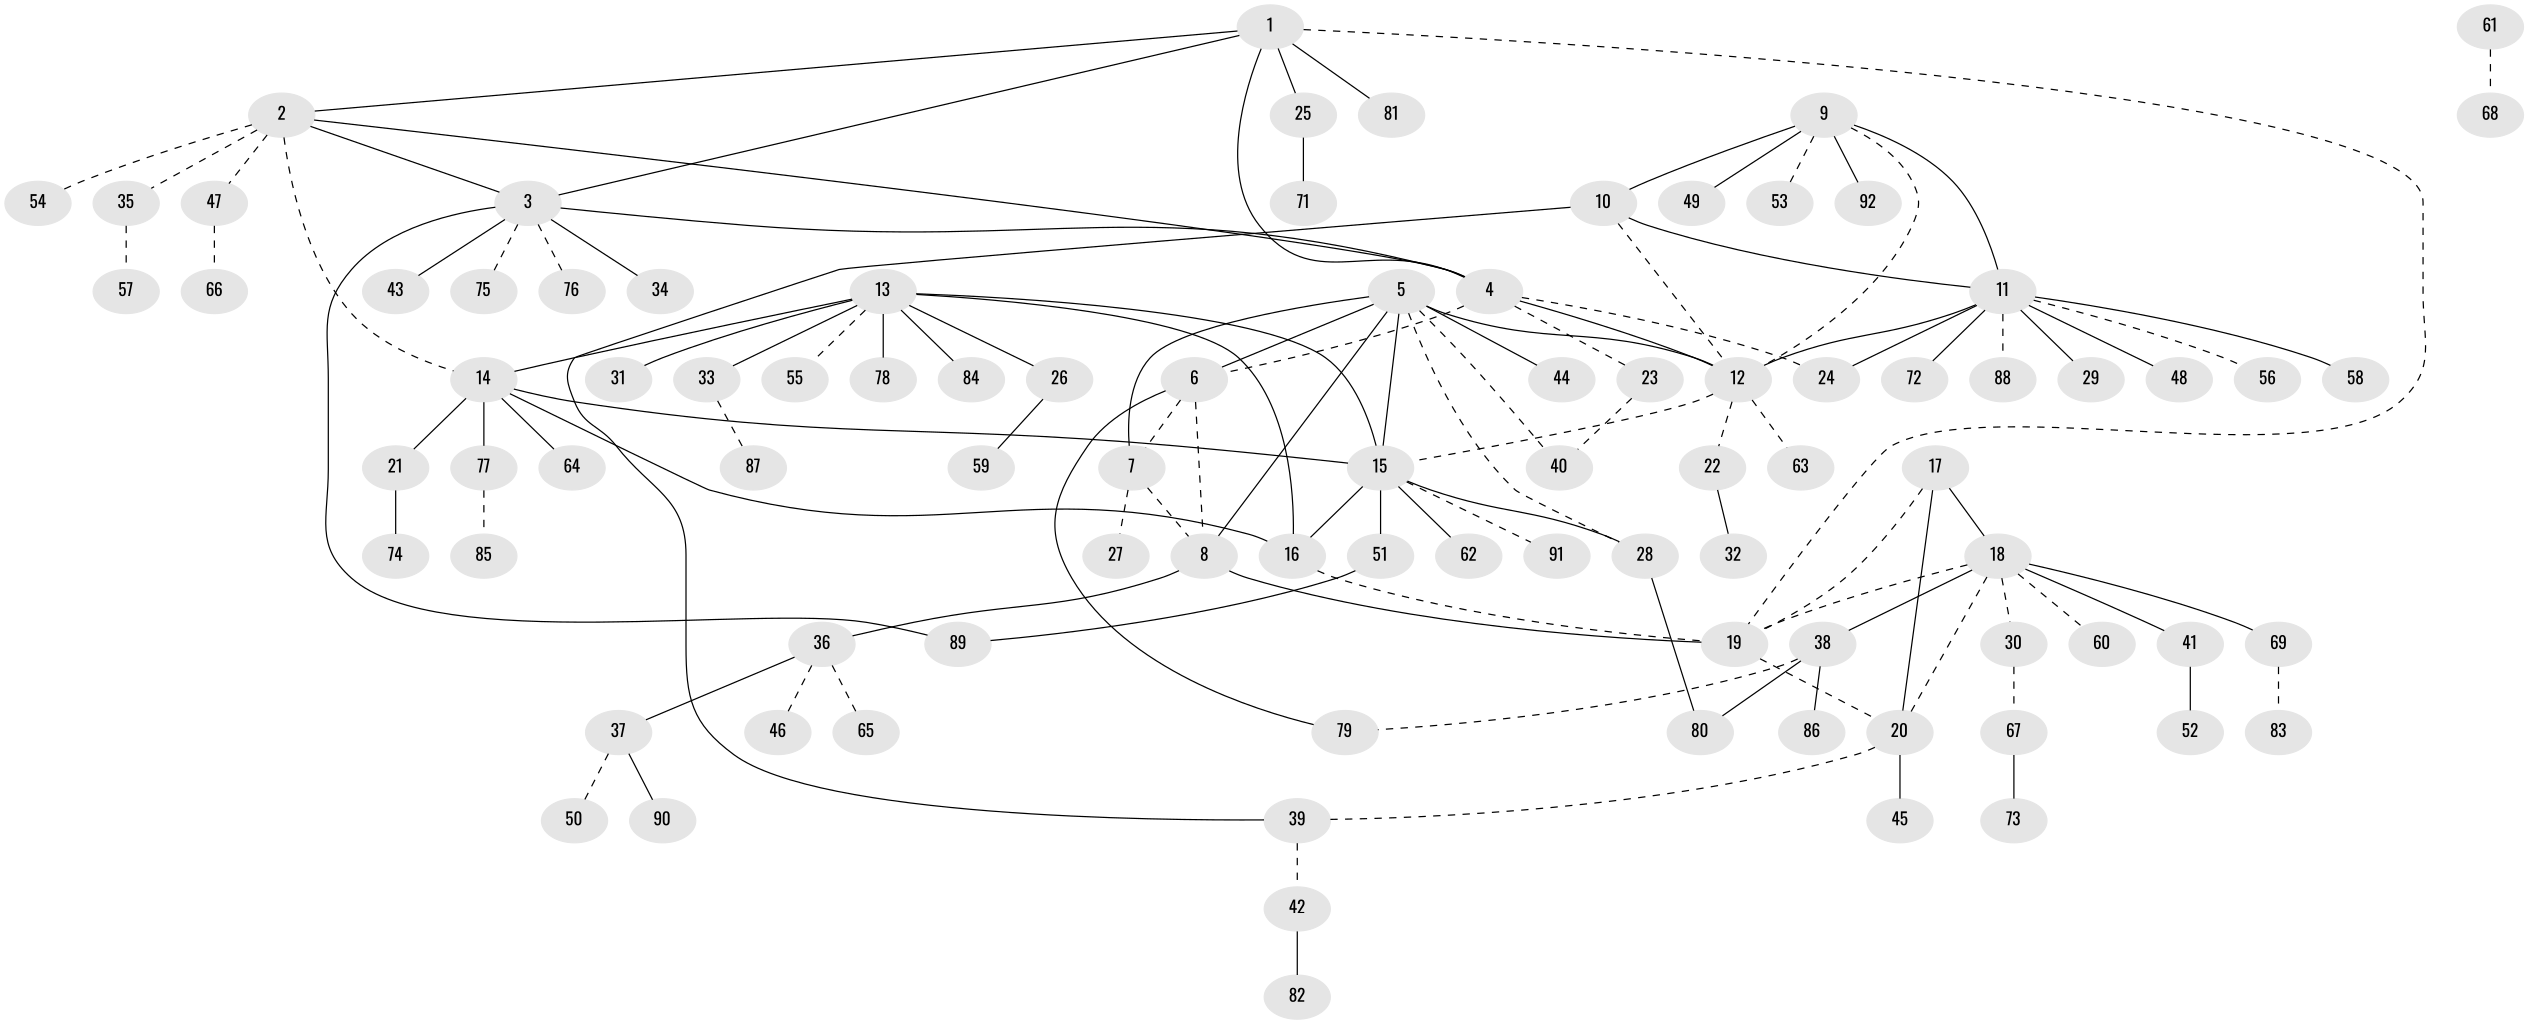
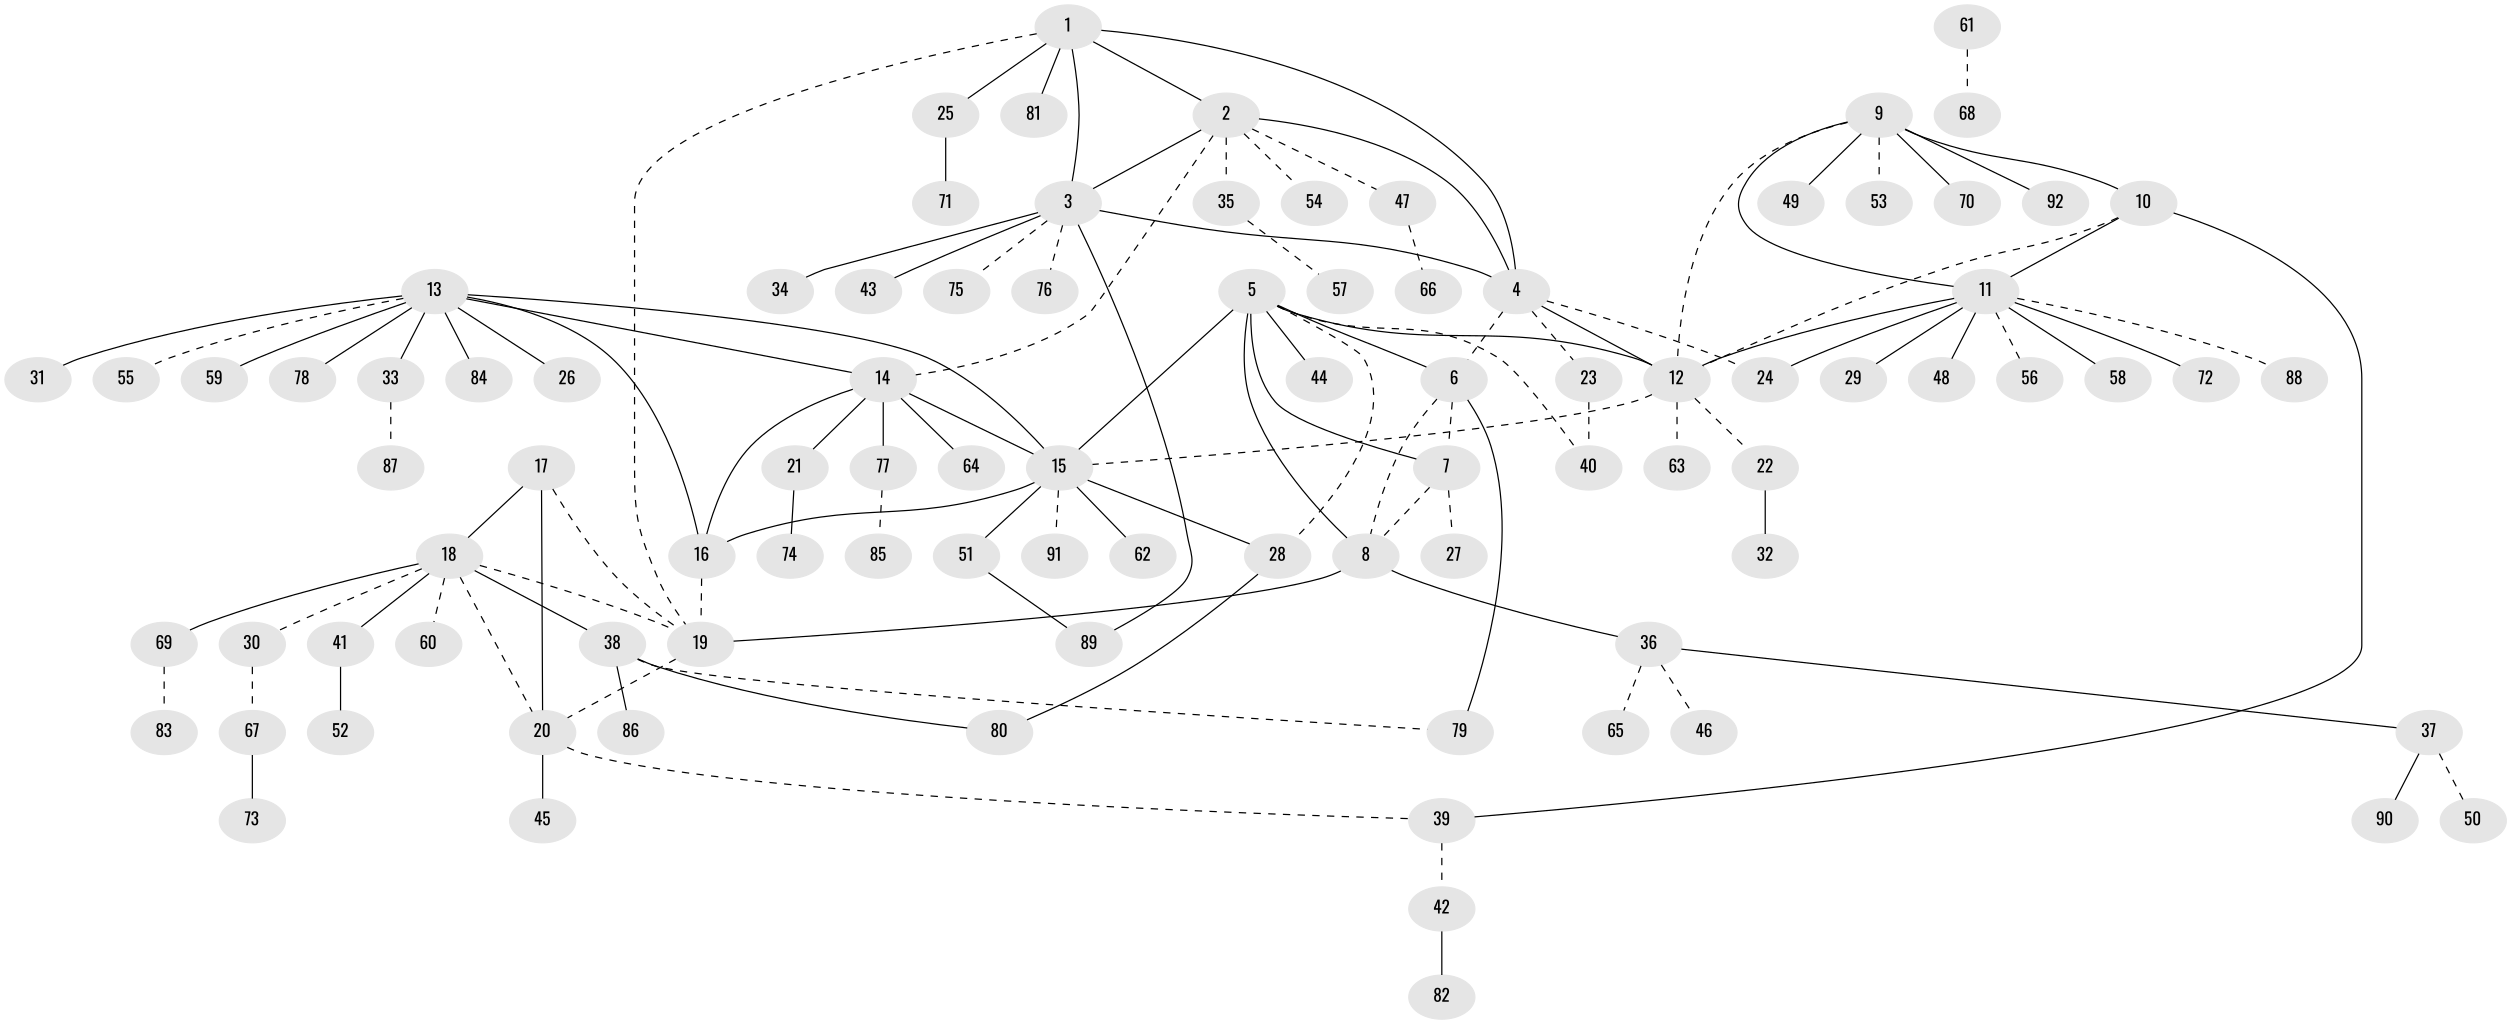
none -> (1967, 203)
(1020, 424) -> (322, 332)
